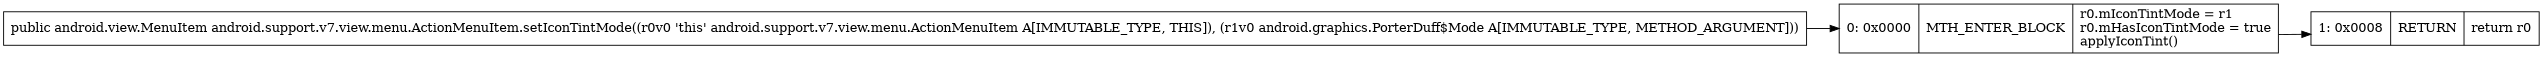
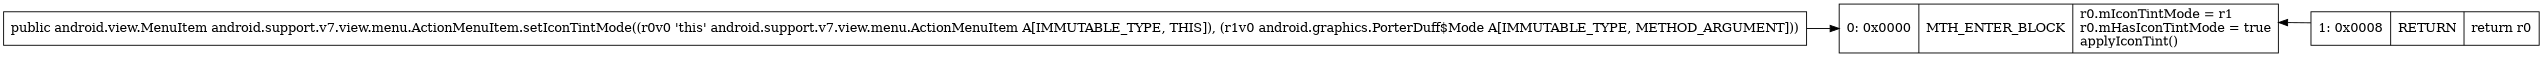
(2290, 34) -> (2299, 23)
